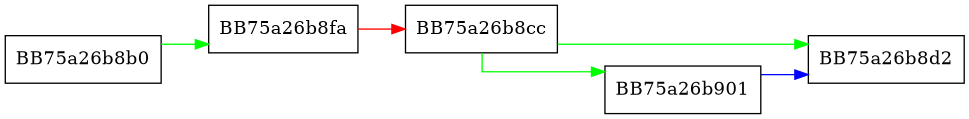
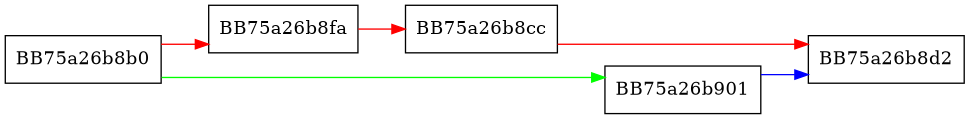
(178, 44) -> (178, 44)
(676, 44) -> (676, 44)
(527, 72) -> (377, 77)
